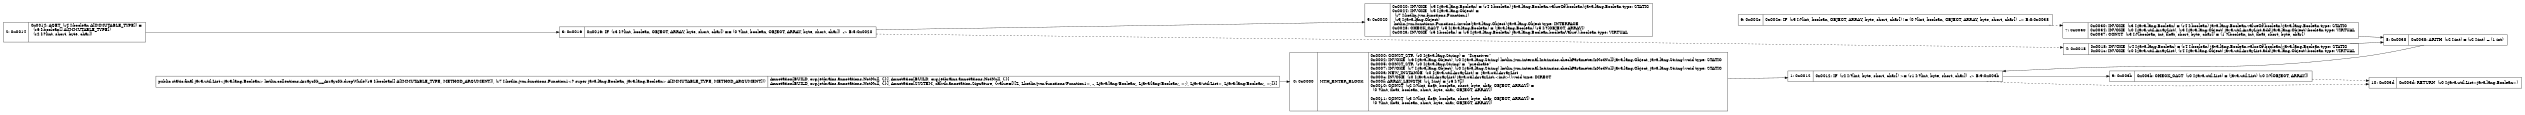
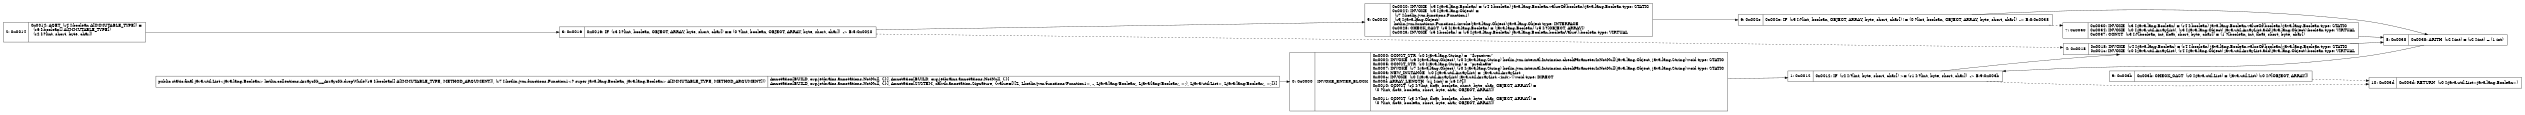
none -> (2199, 10)
none -> (1694, 20)
(2055, 76) -> (2029, 62)
(1342, 82) -> (1343, 82)
